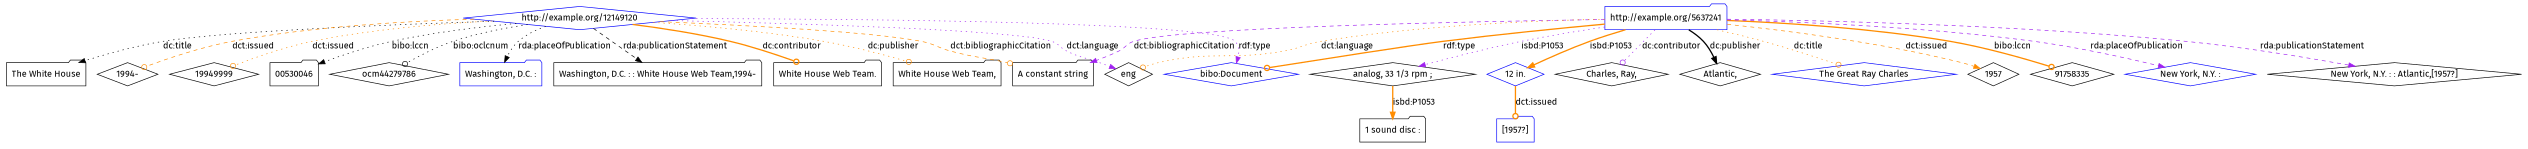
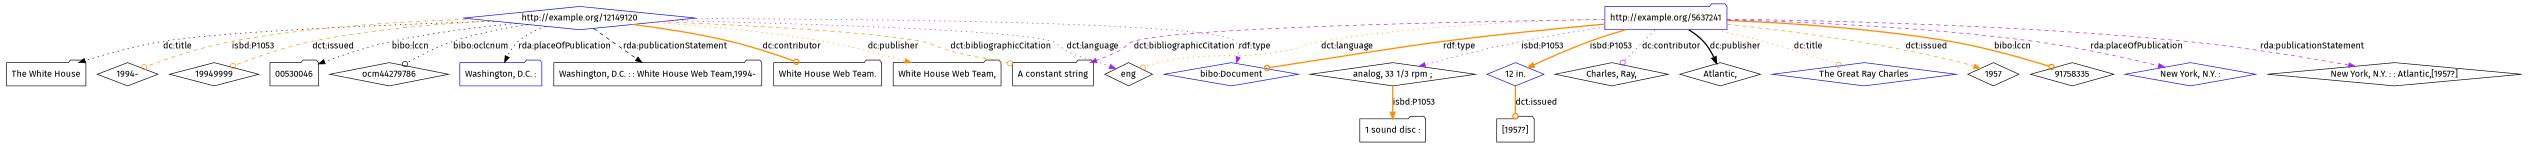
(362, 33) -> (362, 33)
(781, 35) -> (781, 35)
(253, 46) -> (253, 46)
(1515, 130) -> (1515, 130)
